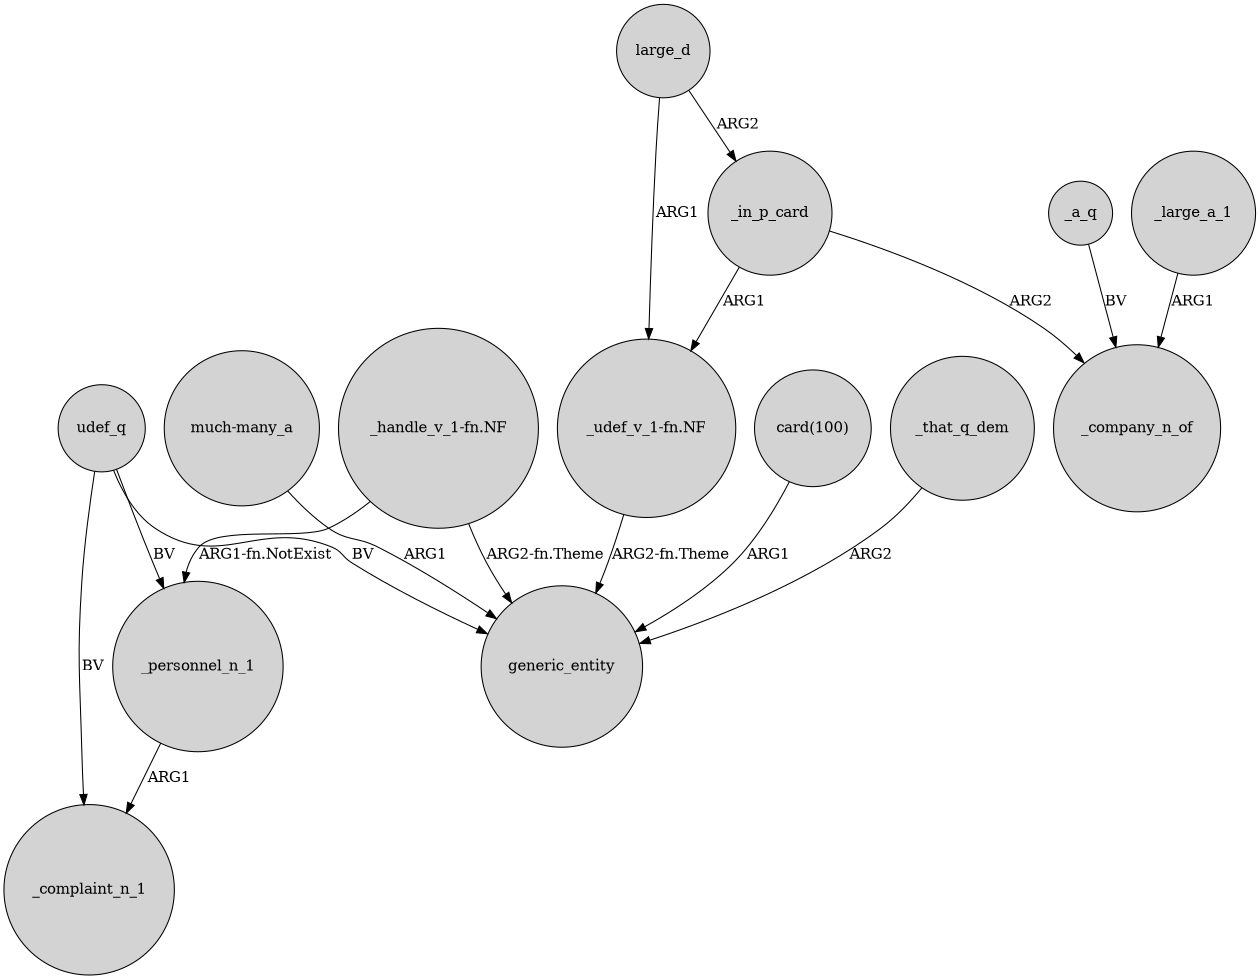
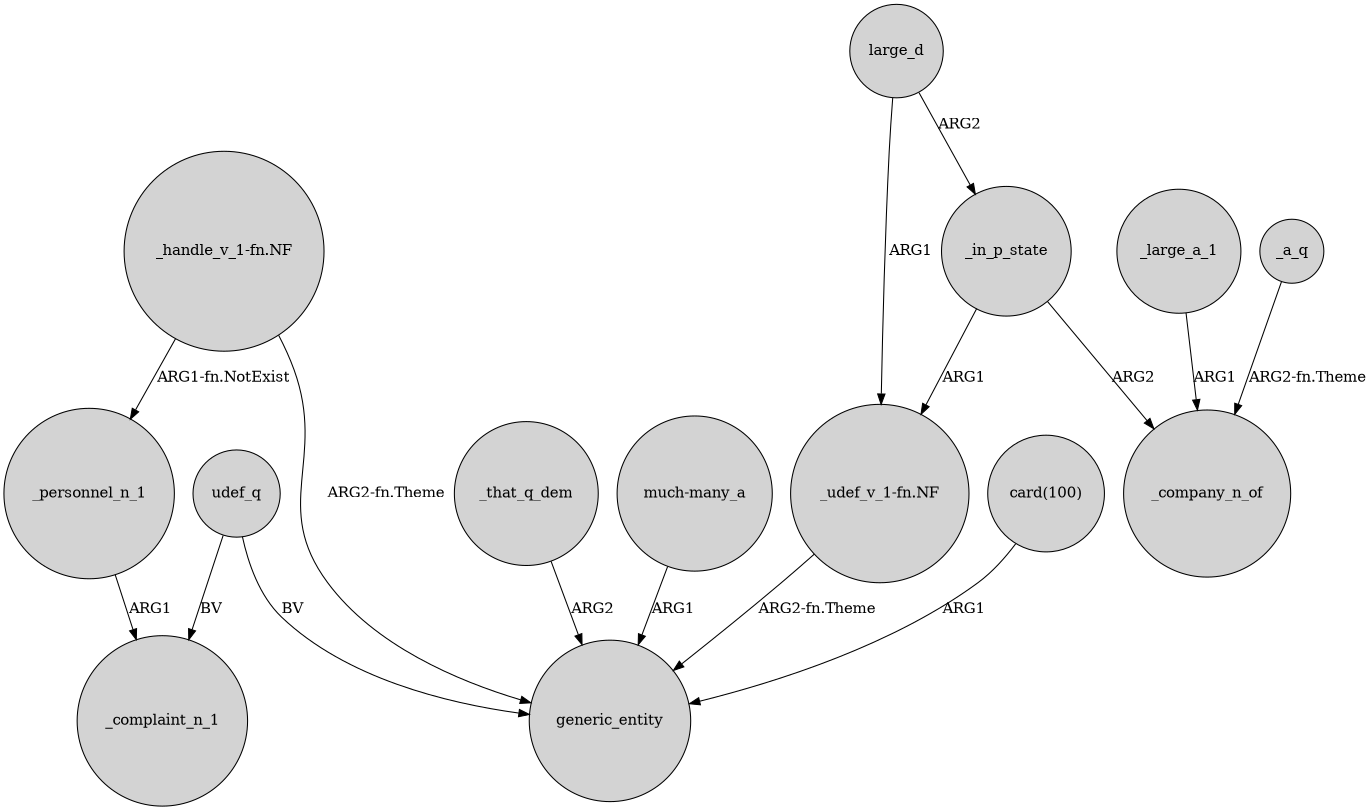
(770, 213) -> (1006, 251)
(1116, 302) -> (1308, 378)
(138, 524) -> none
